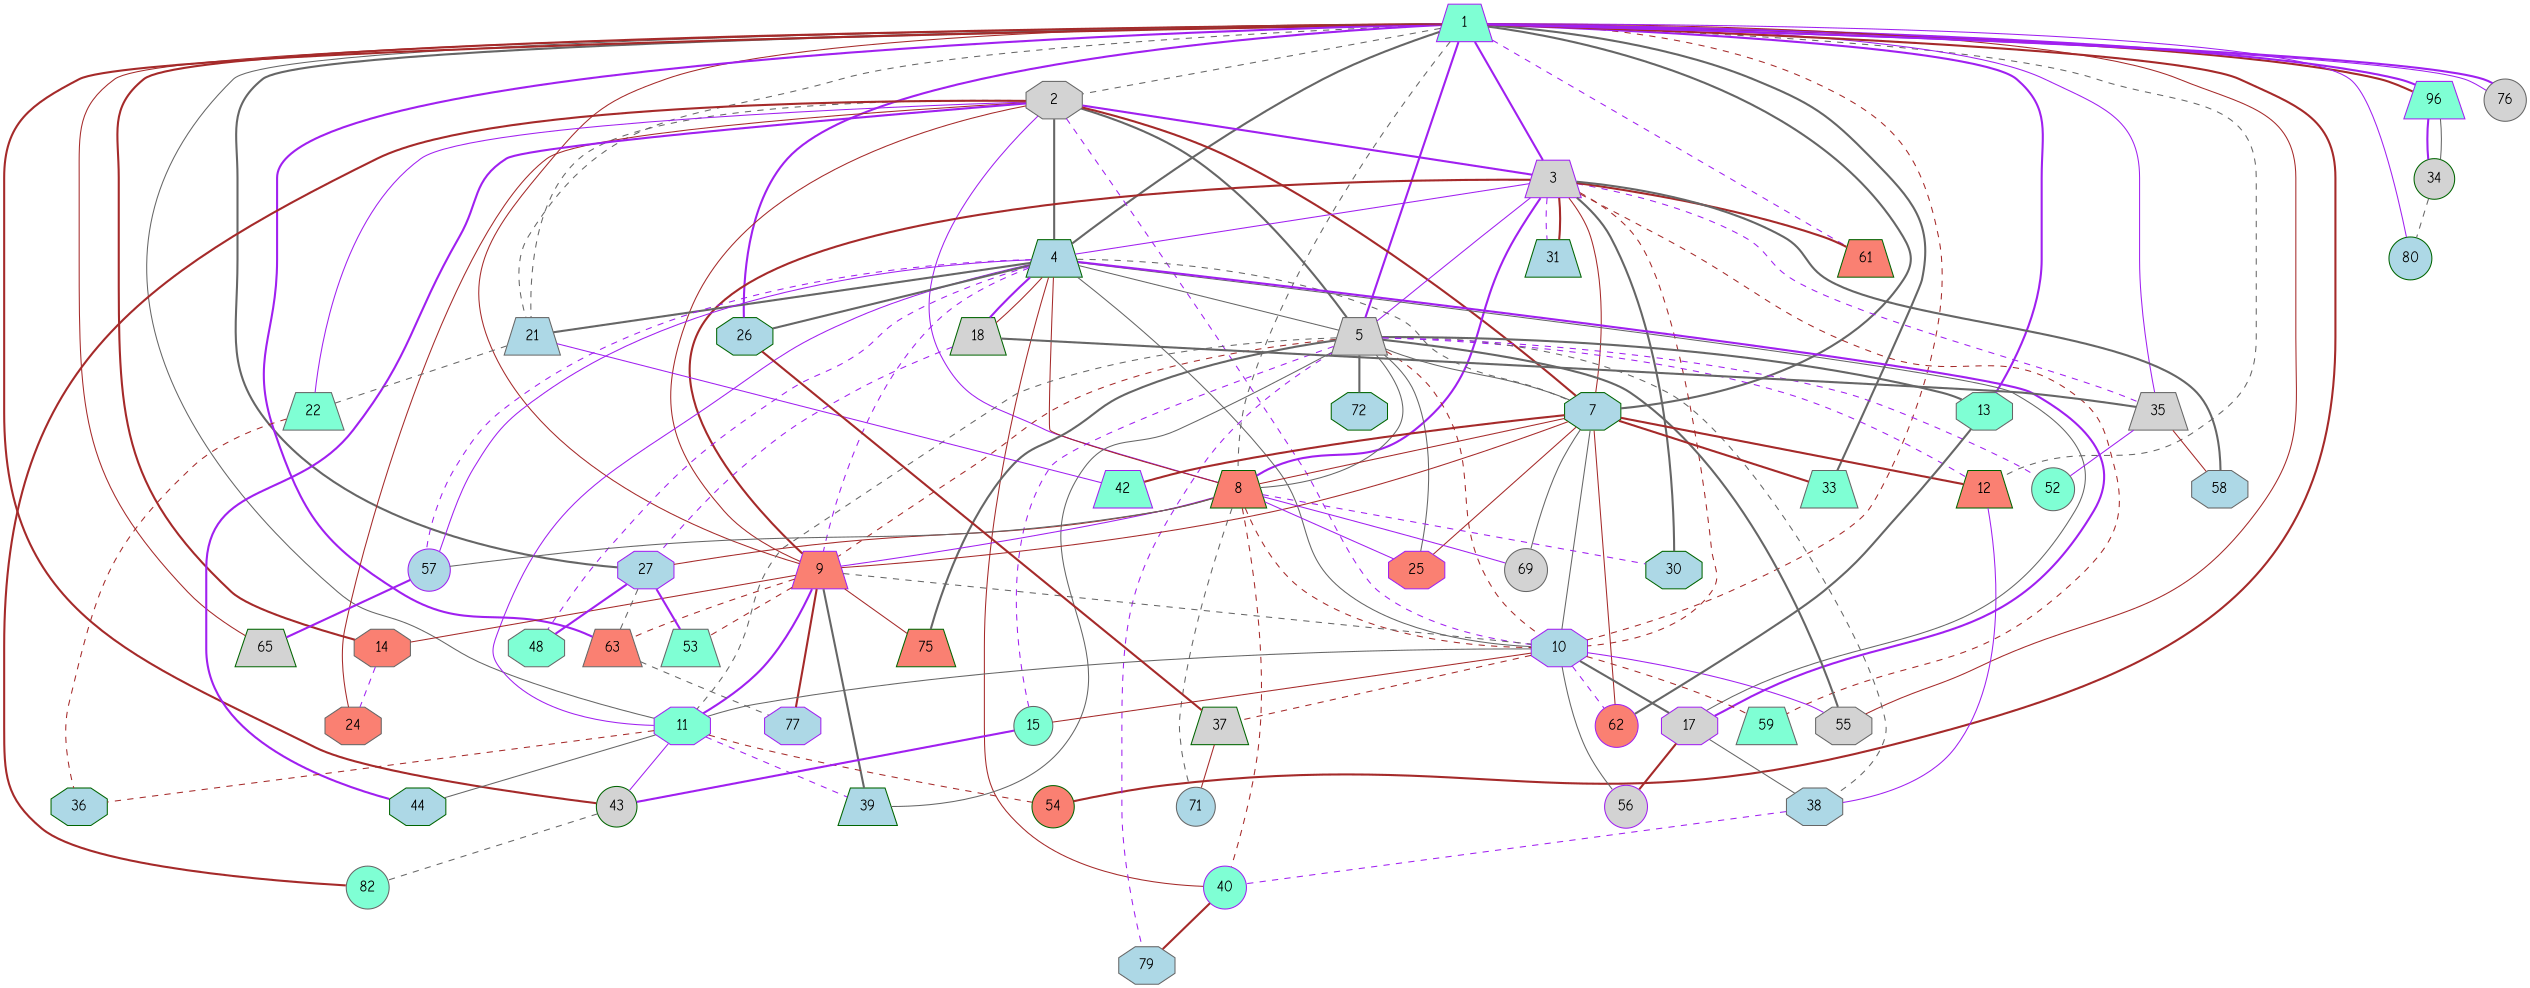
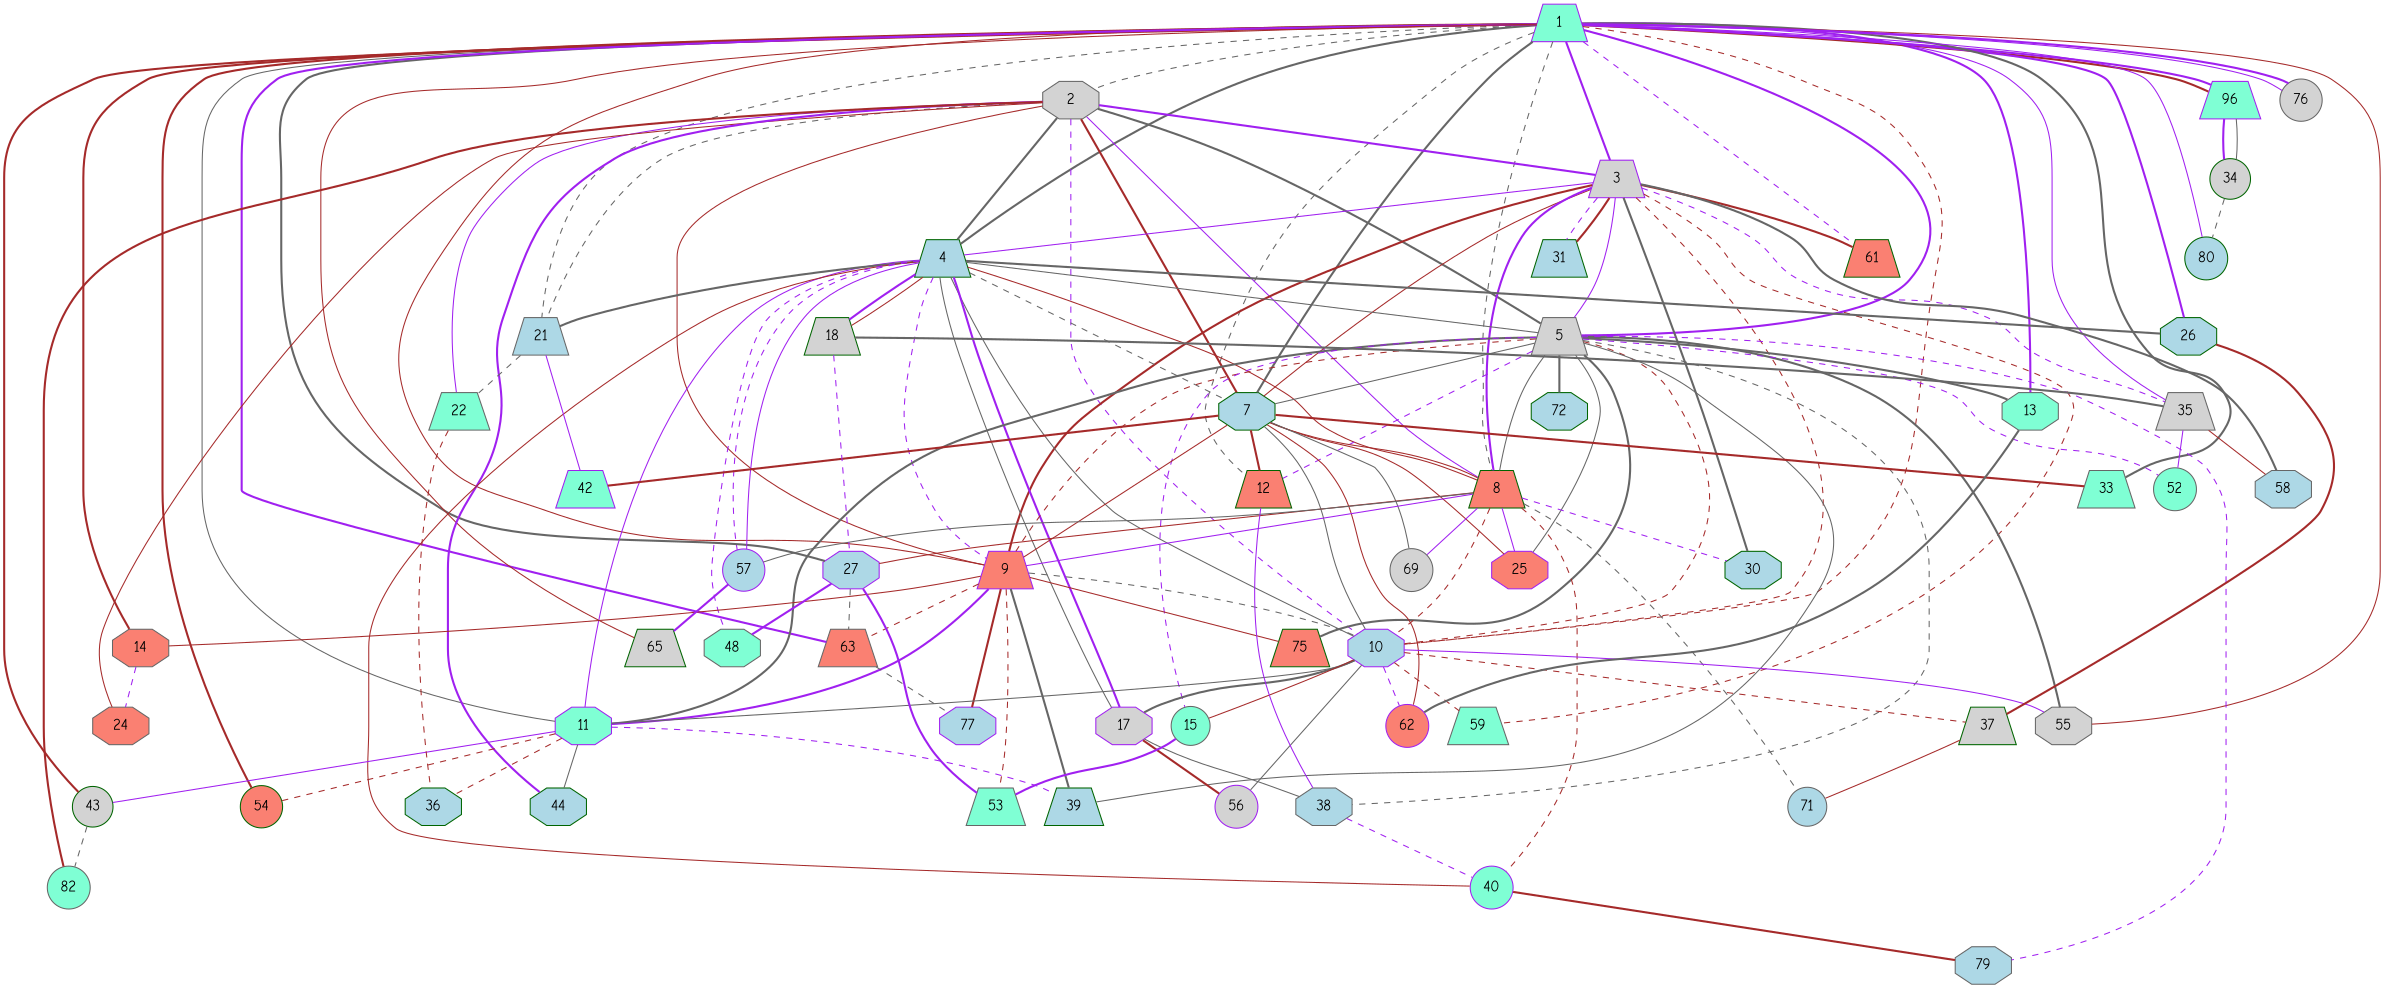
(959, 431) -> (1061, 409)
(816, 768) -> (1096, 768)
